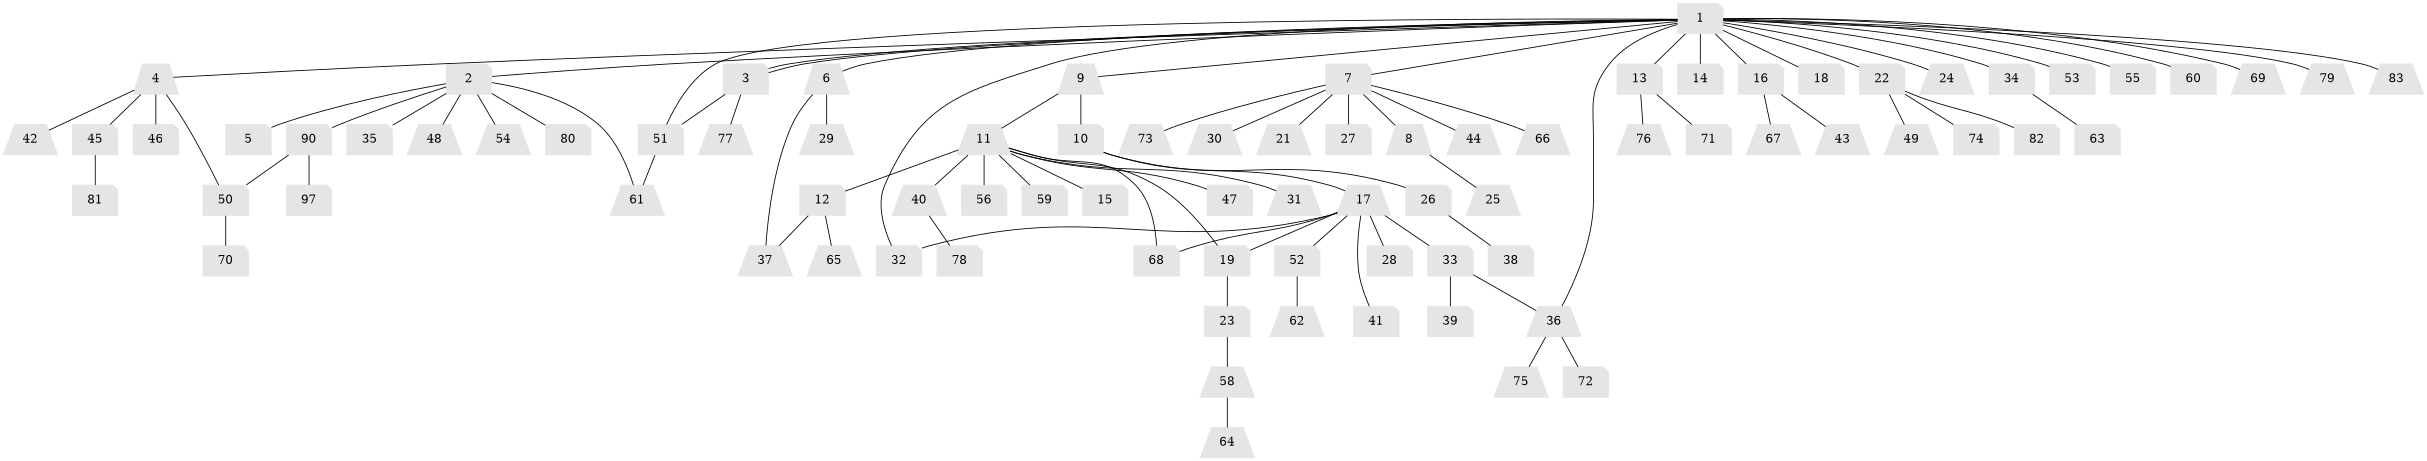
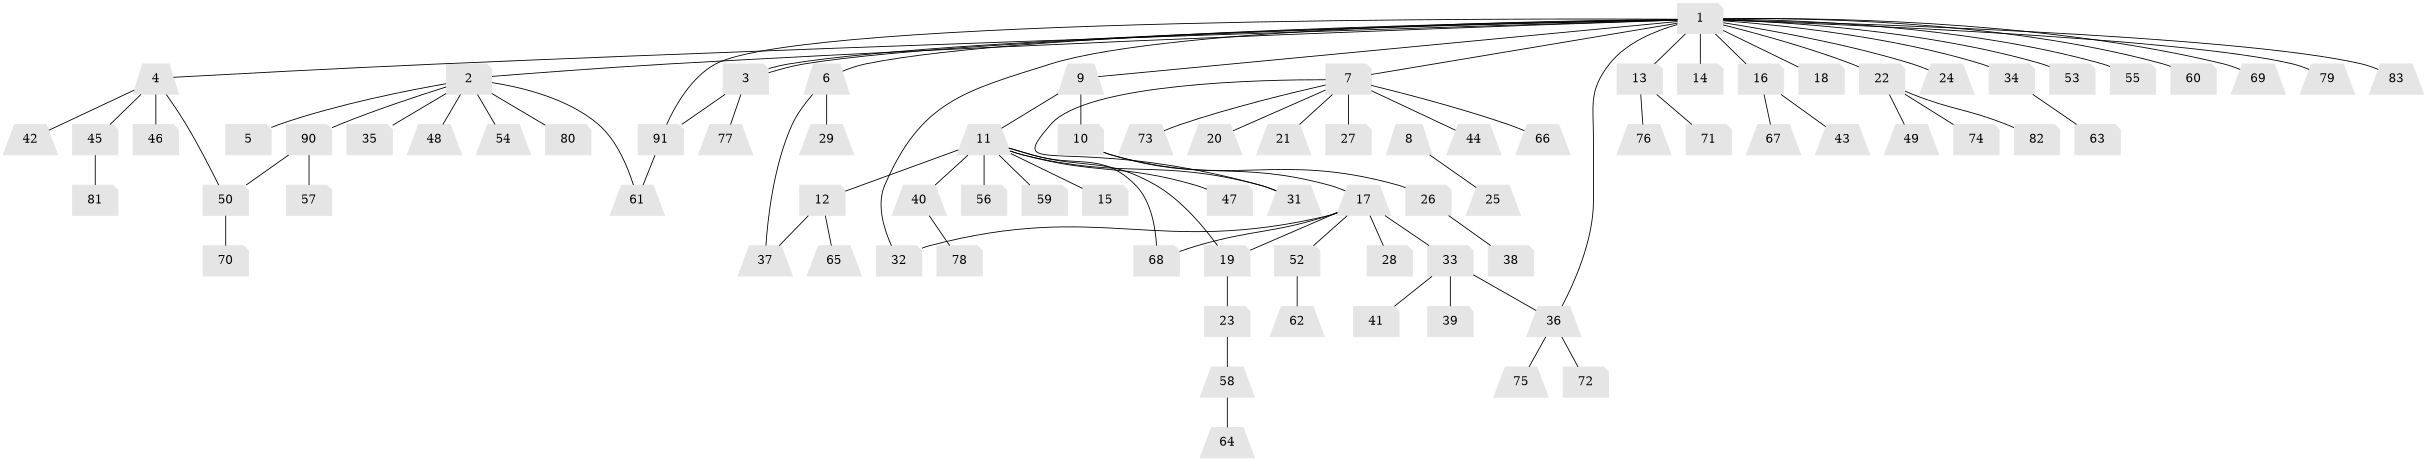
(1379, 110) -> (1053, 123)
(661, 140) -> (661, 140)
(1215, 140) -> (1215, 140)
(309, 200) -> (309, 200)
(1358, 262) -> (1413, 291)
